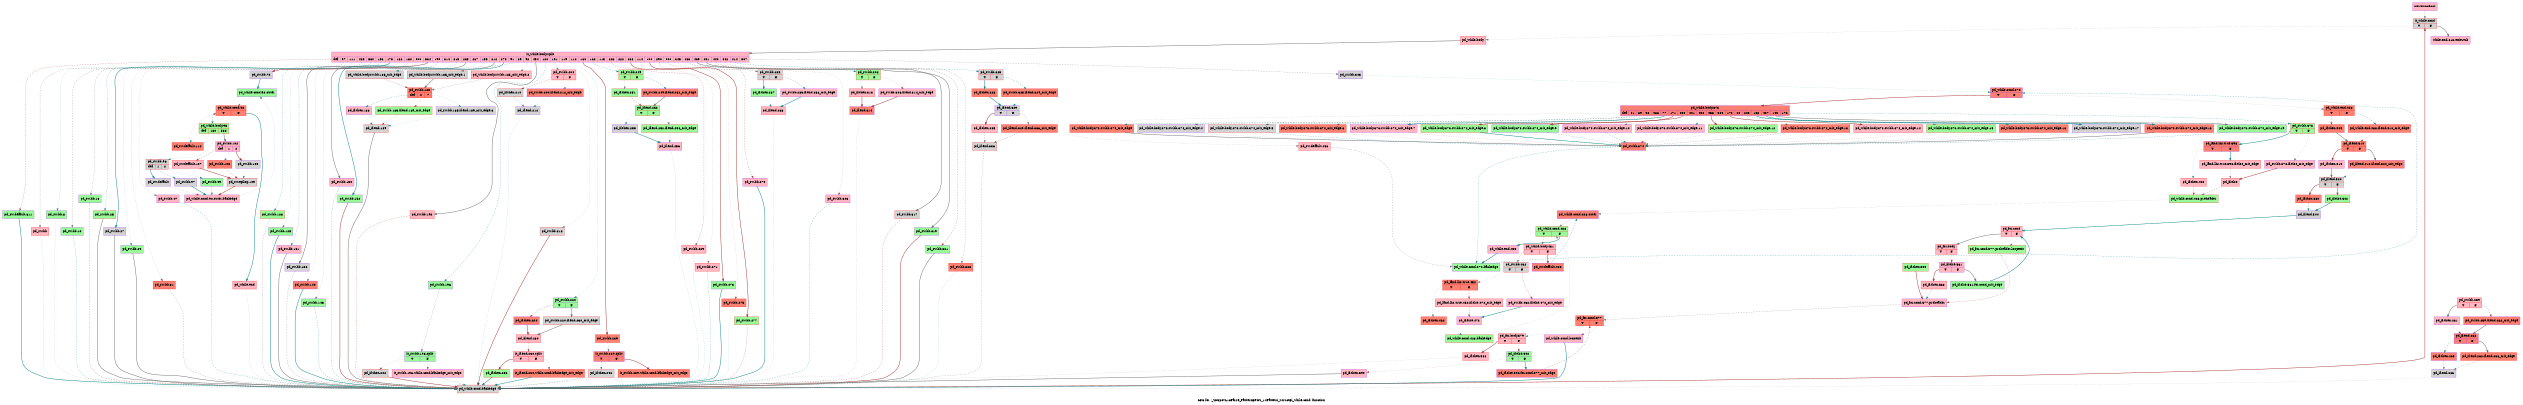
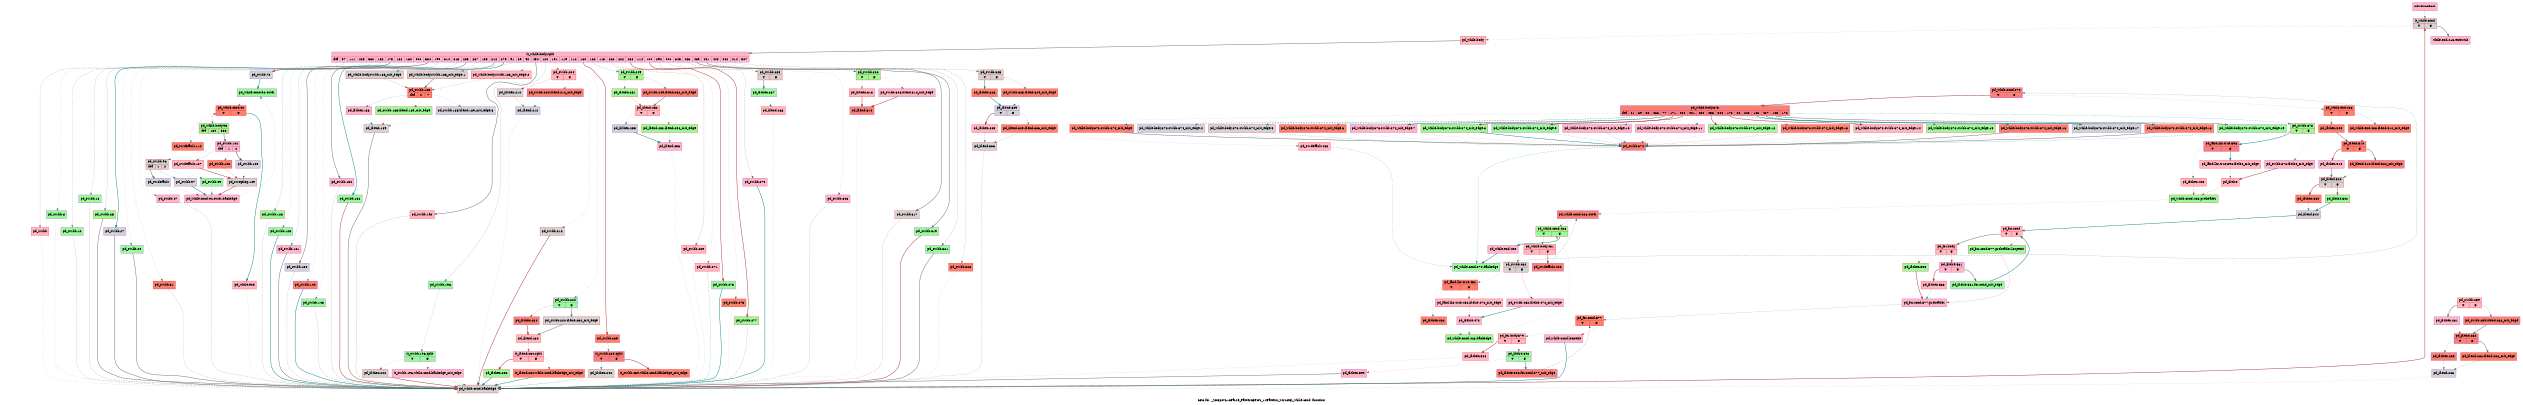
(1350, 75) -> none
(809, 93) -> none
(648, 111) -> (648, 111)
(1919, 139) -> (1919, 139)
(18, 215) -> none
none -> (1928, 254)
none -> (1469, 329)
